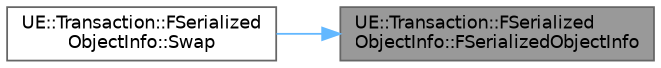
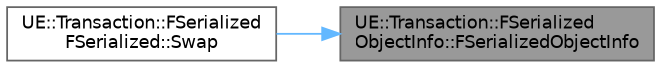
(142, 34) -> (142, 34)
